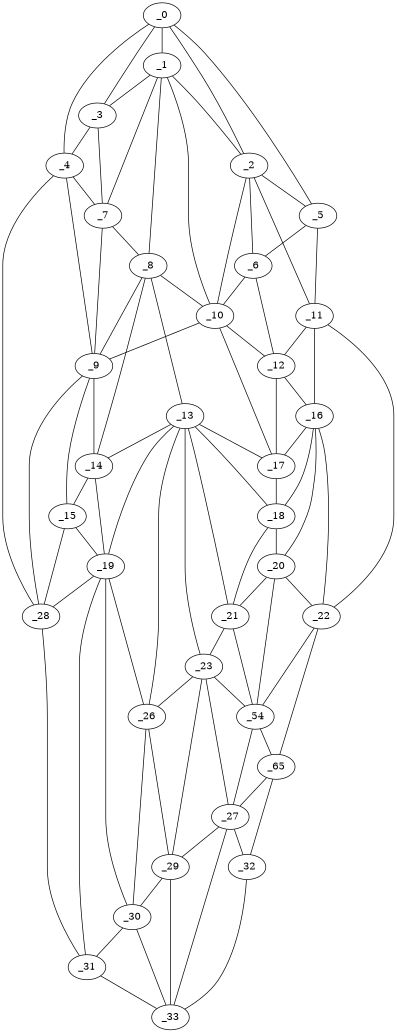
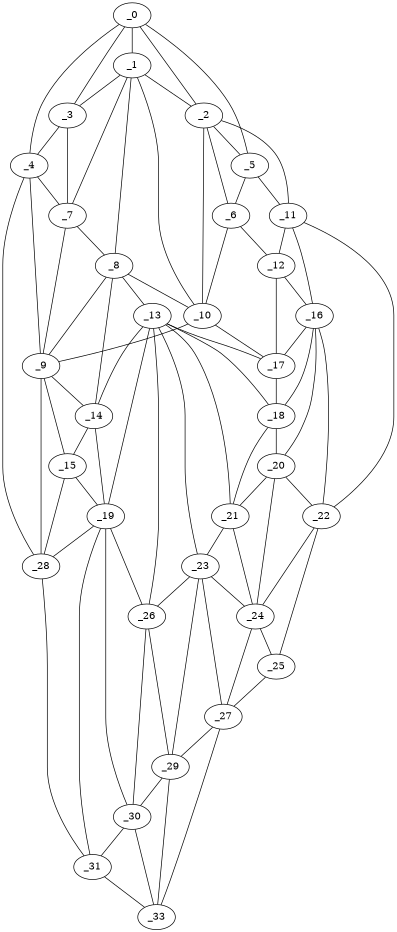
(246, 341) -> none
(255, 717) -> (255, 617)
(276, 767) -> (276, 667)
(247, 867) -> none
